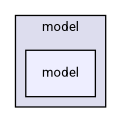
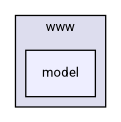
(61, 28) -> (61, 28)
